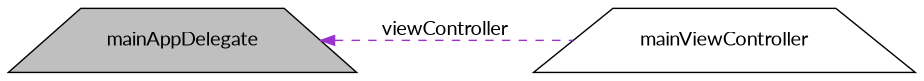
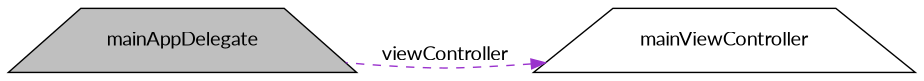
(454, 40) -> (438, 68)
